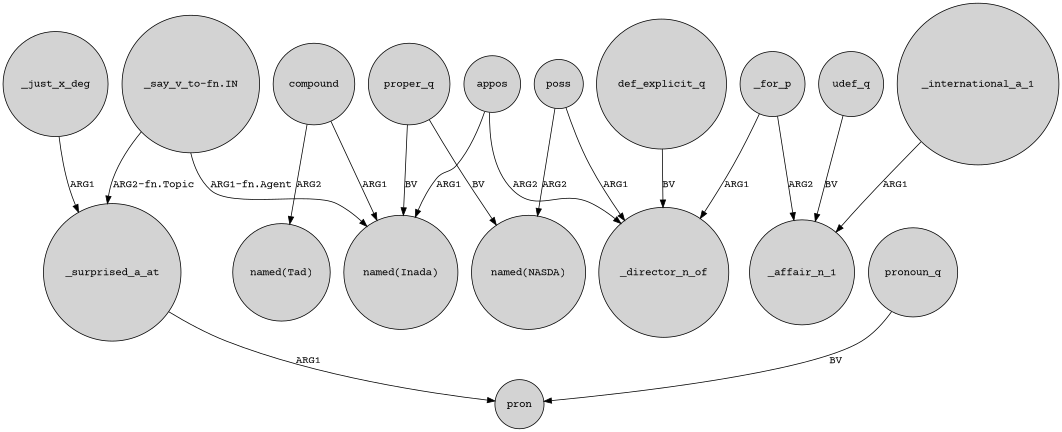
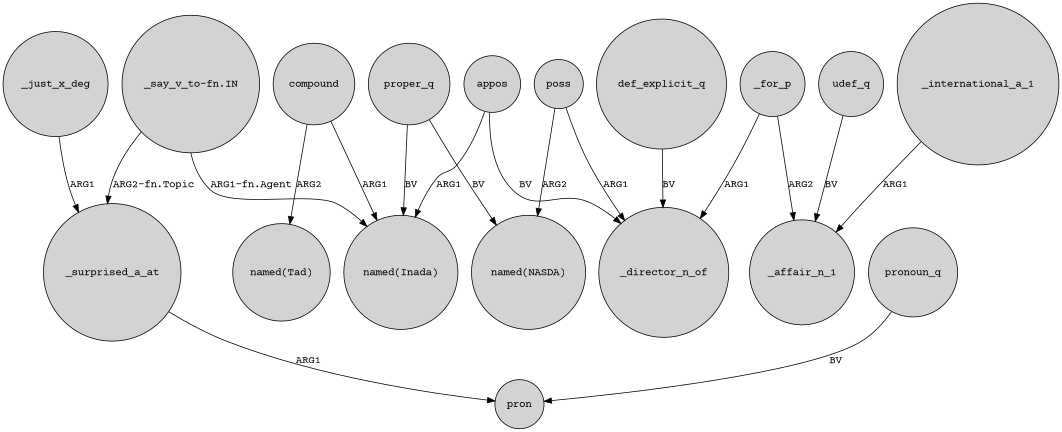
(526, 184) -> (526, 184)
